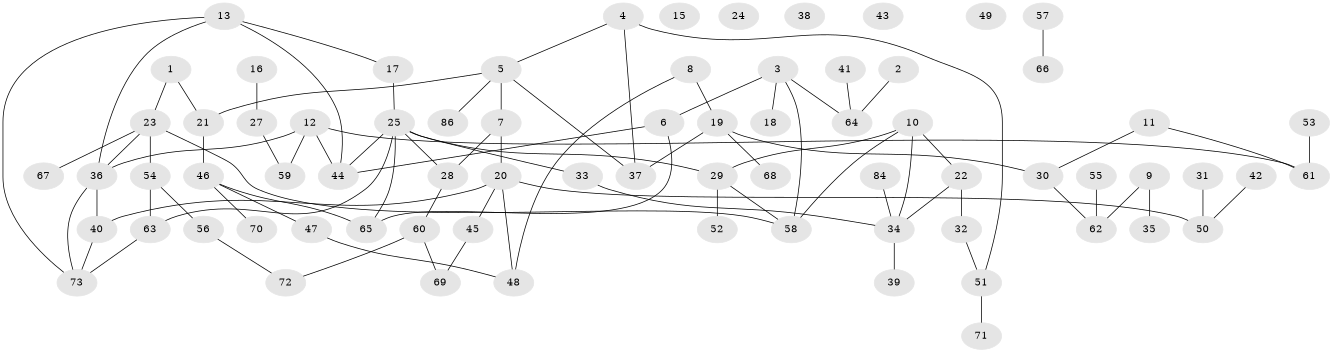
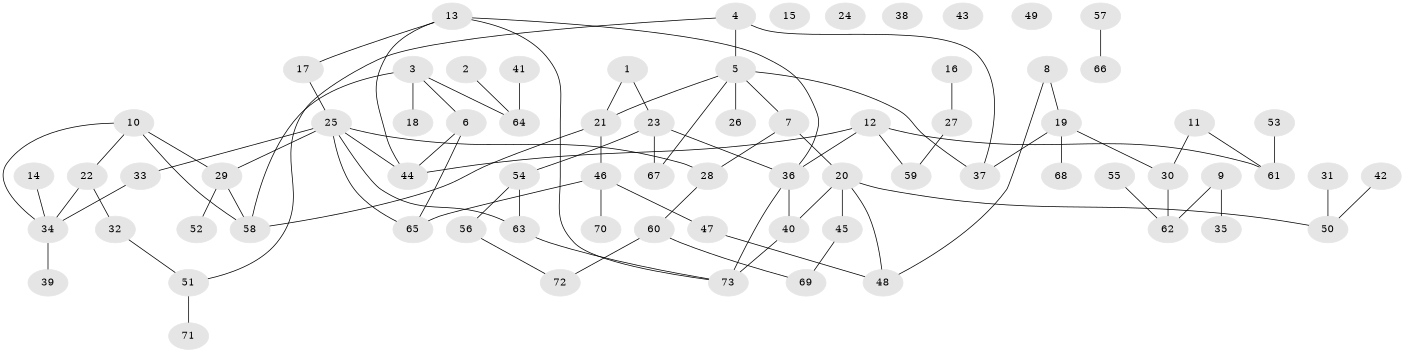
(448, 123) -> (736, 123)
none -> (695, 123)
(880, 176) -> (34, 176)
(397, 211) -> (423, 193)
